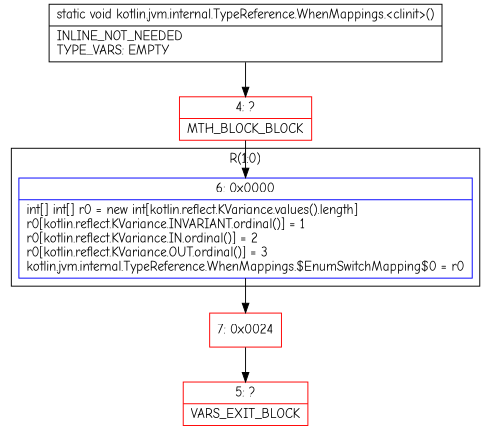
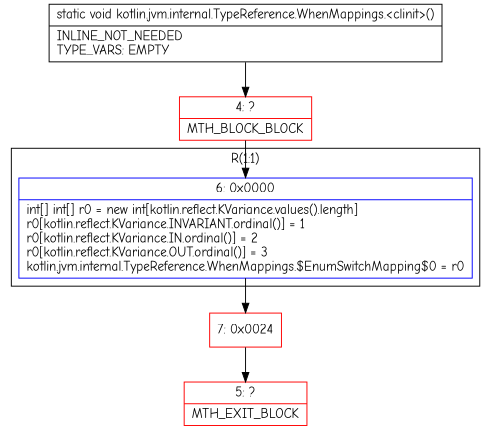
(246, 159) -> (246, 159)
(246, 414) -> (246, 414)
